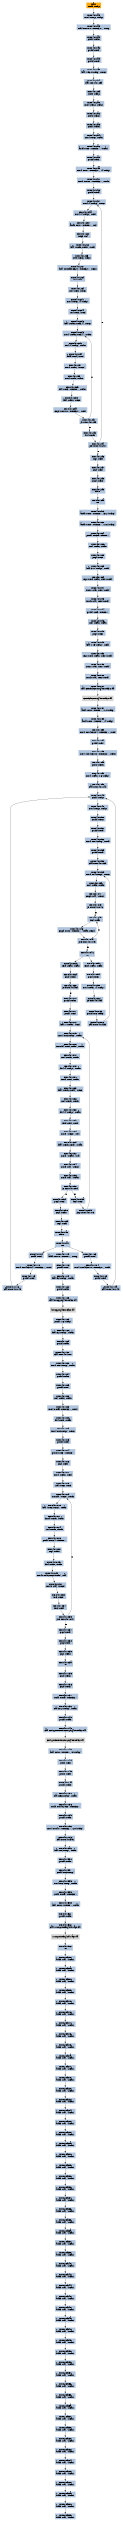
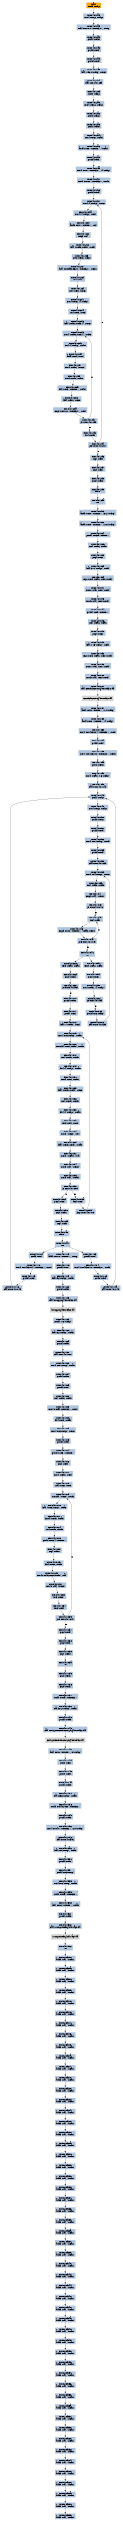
none -> (95, 1005)
